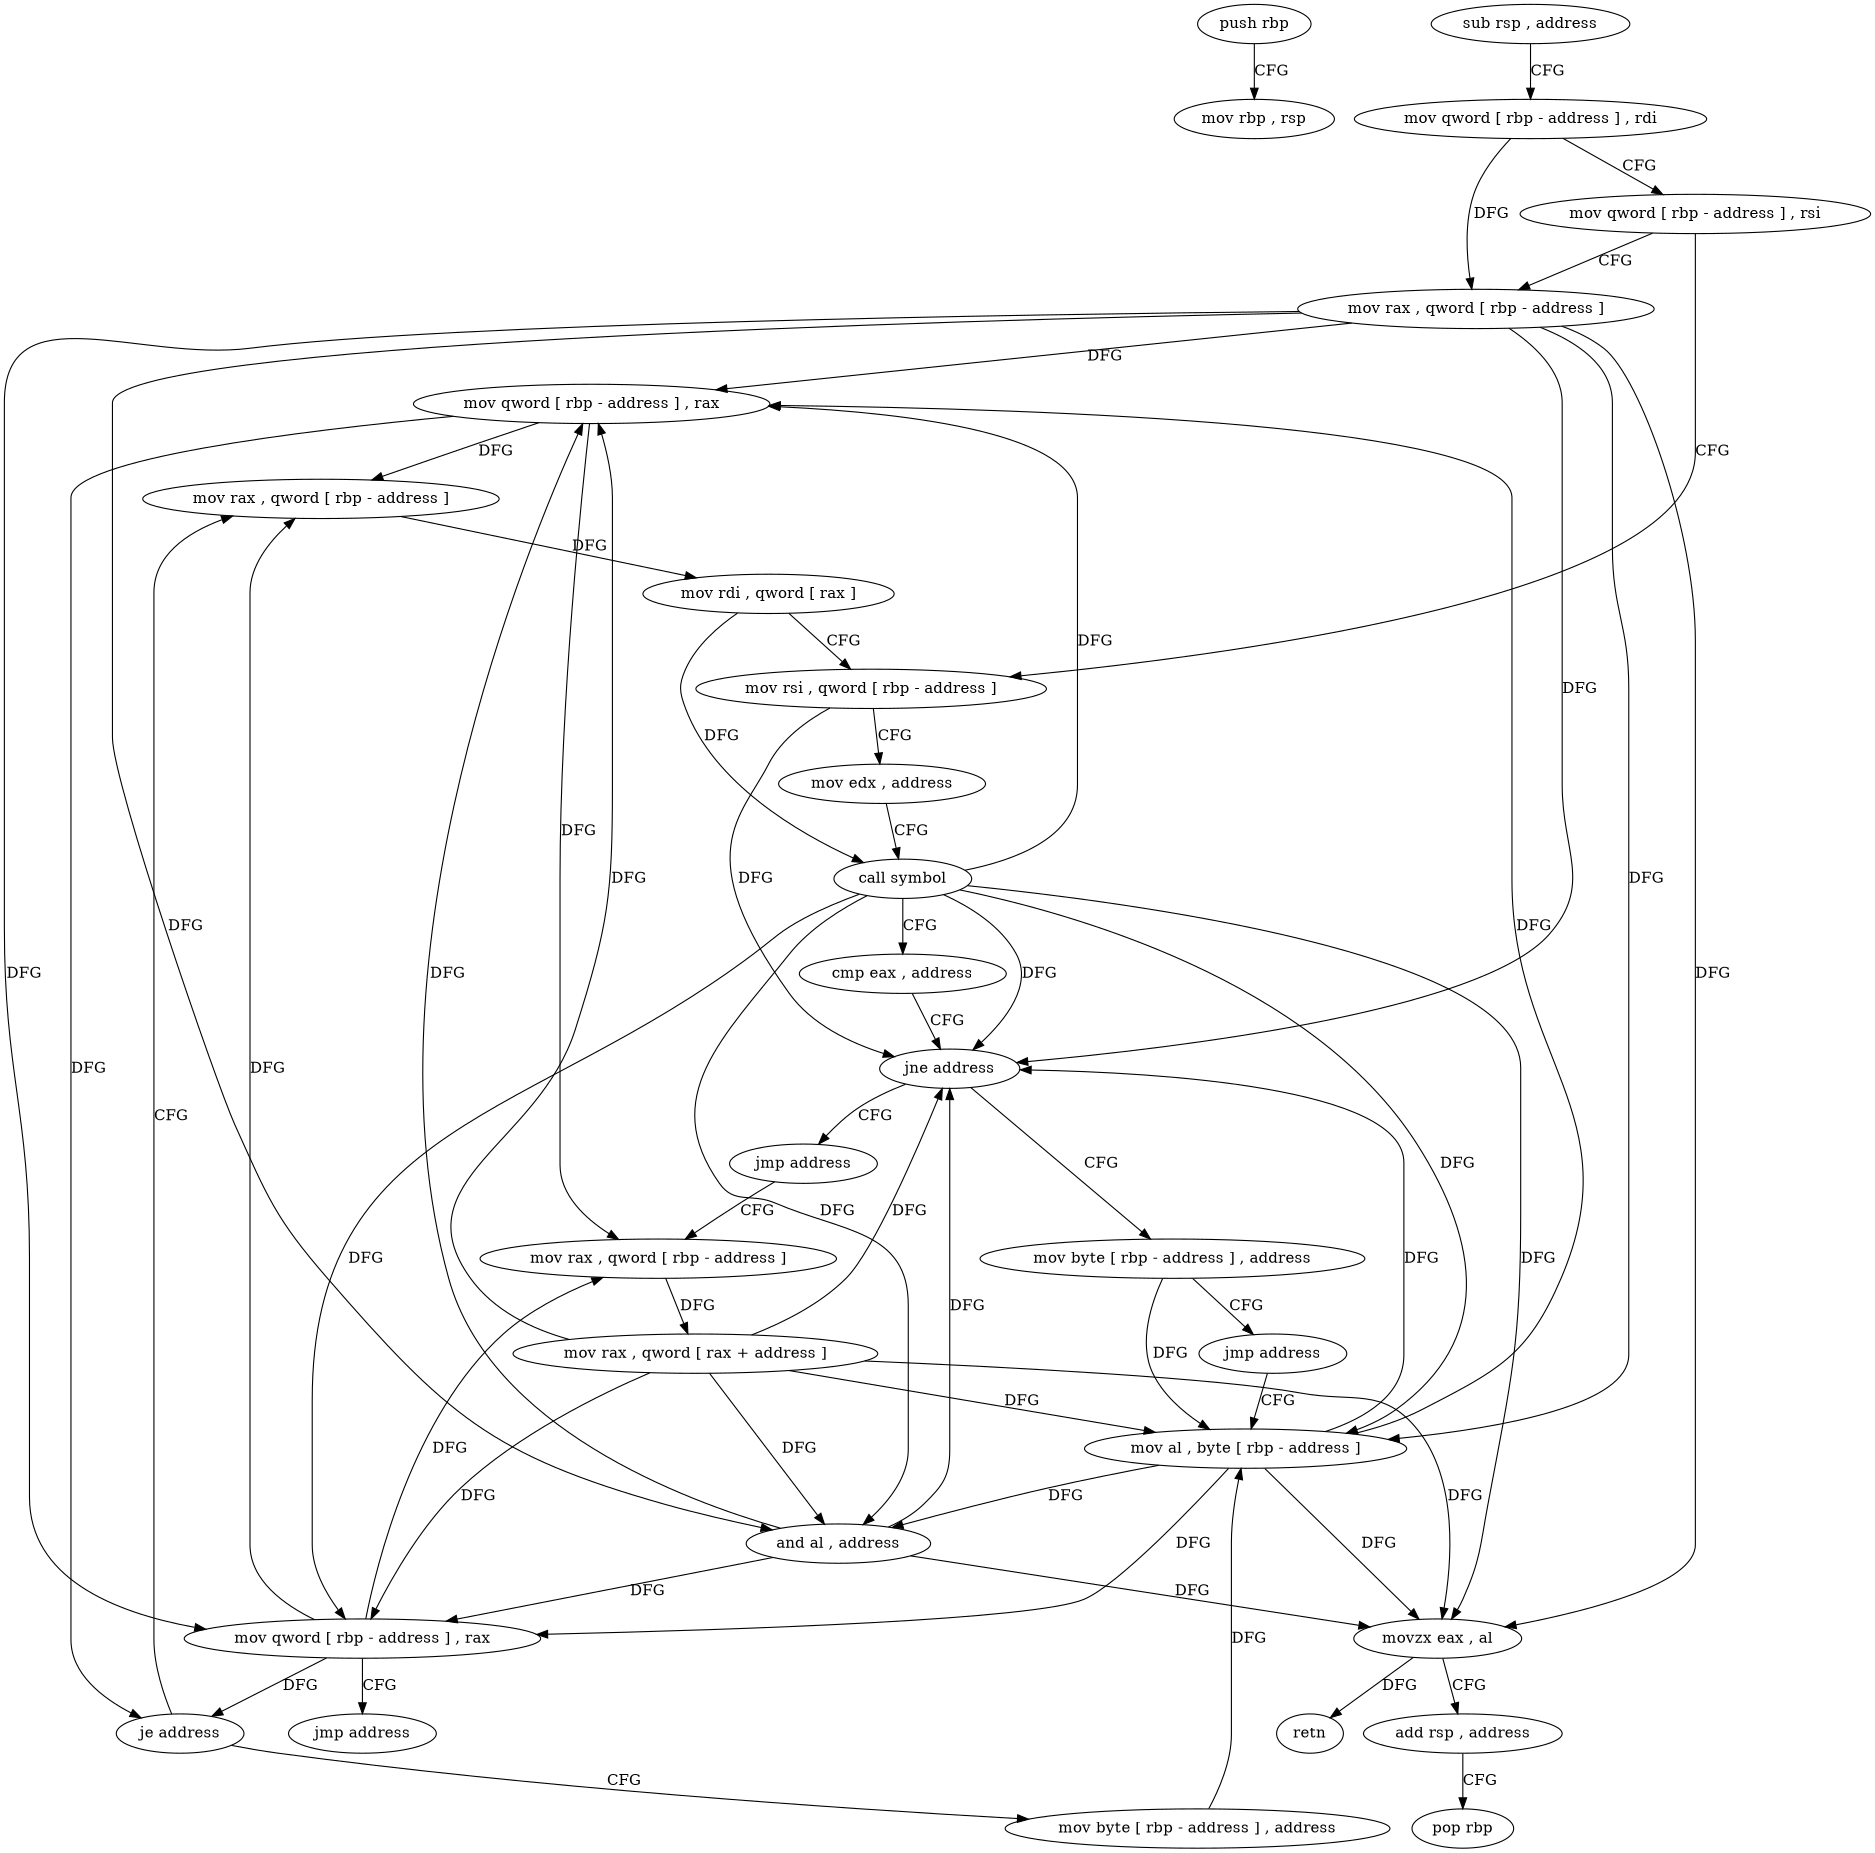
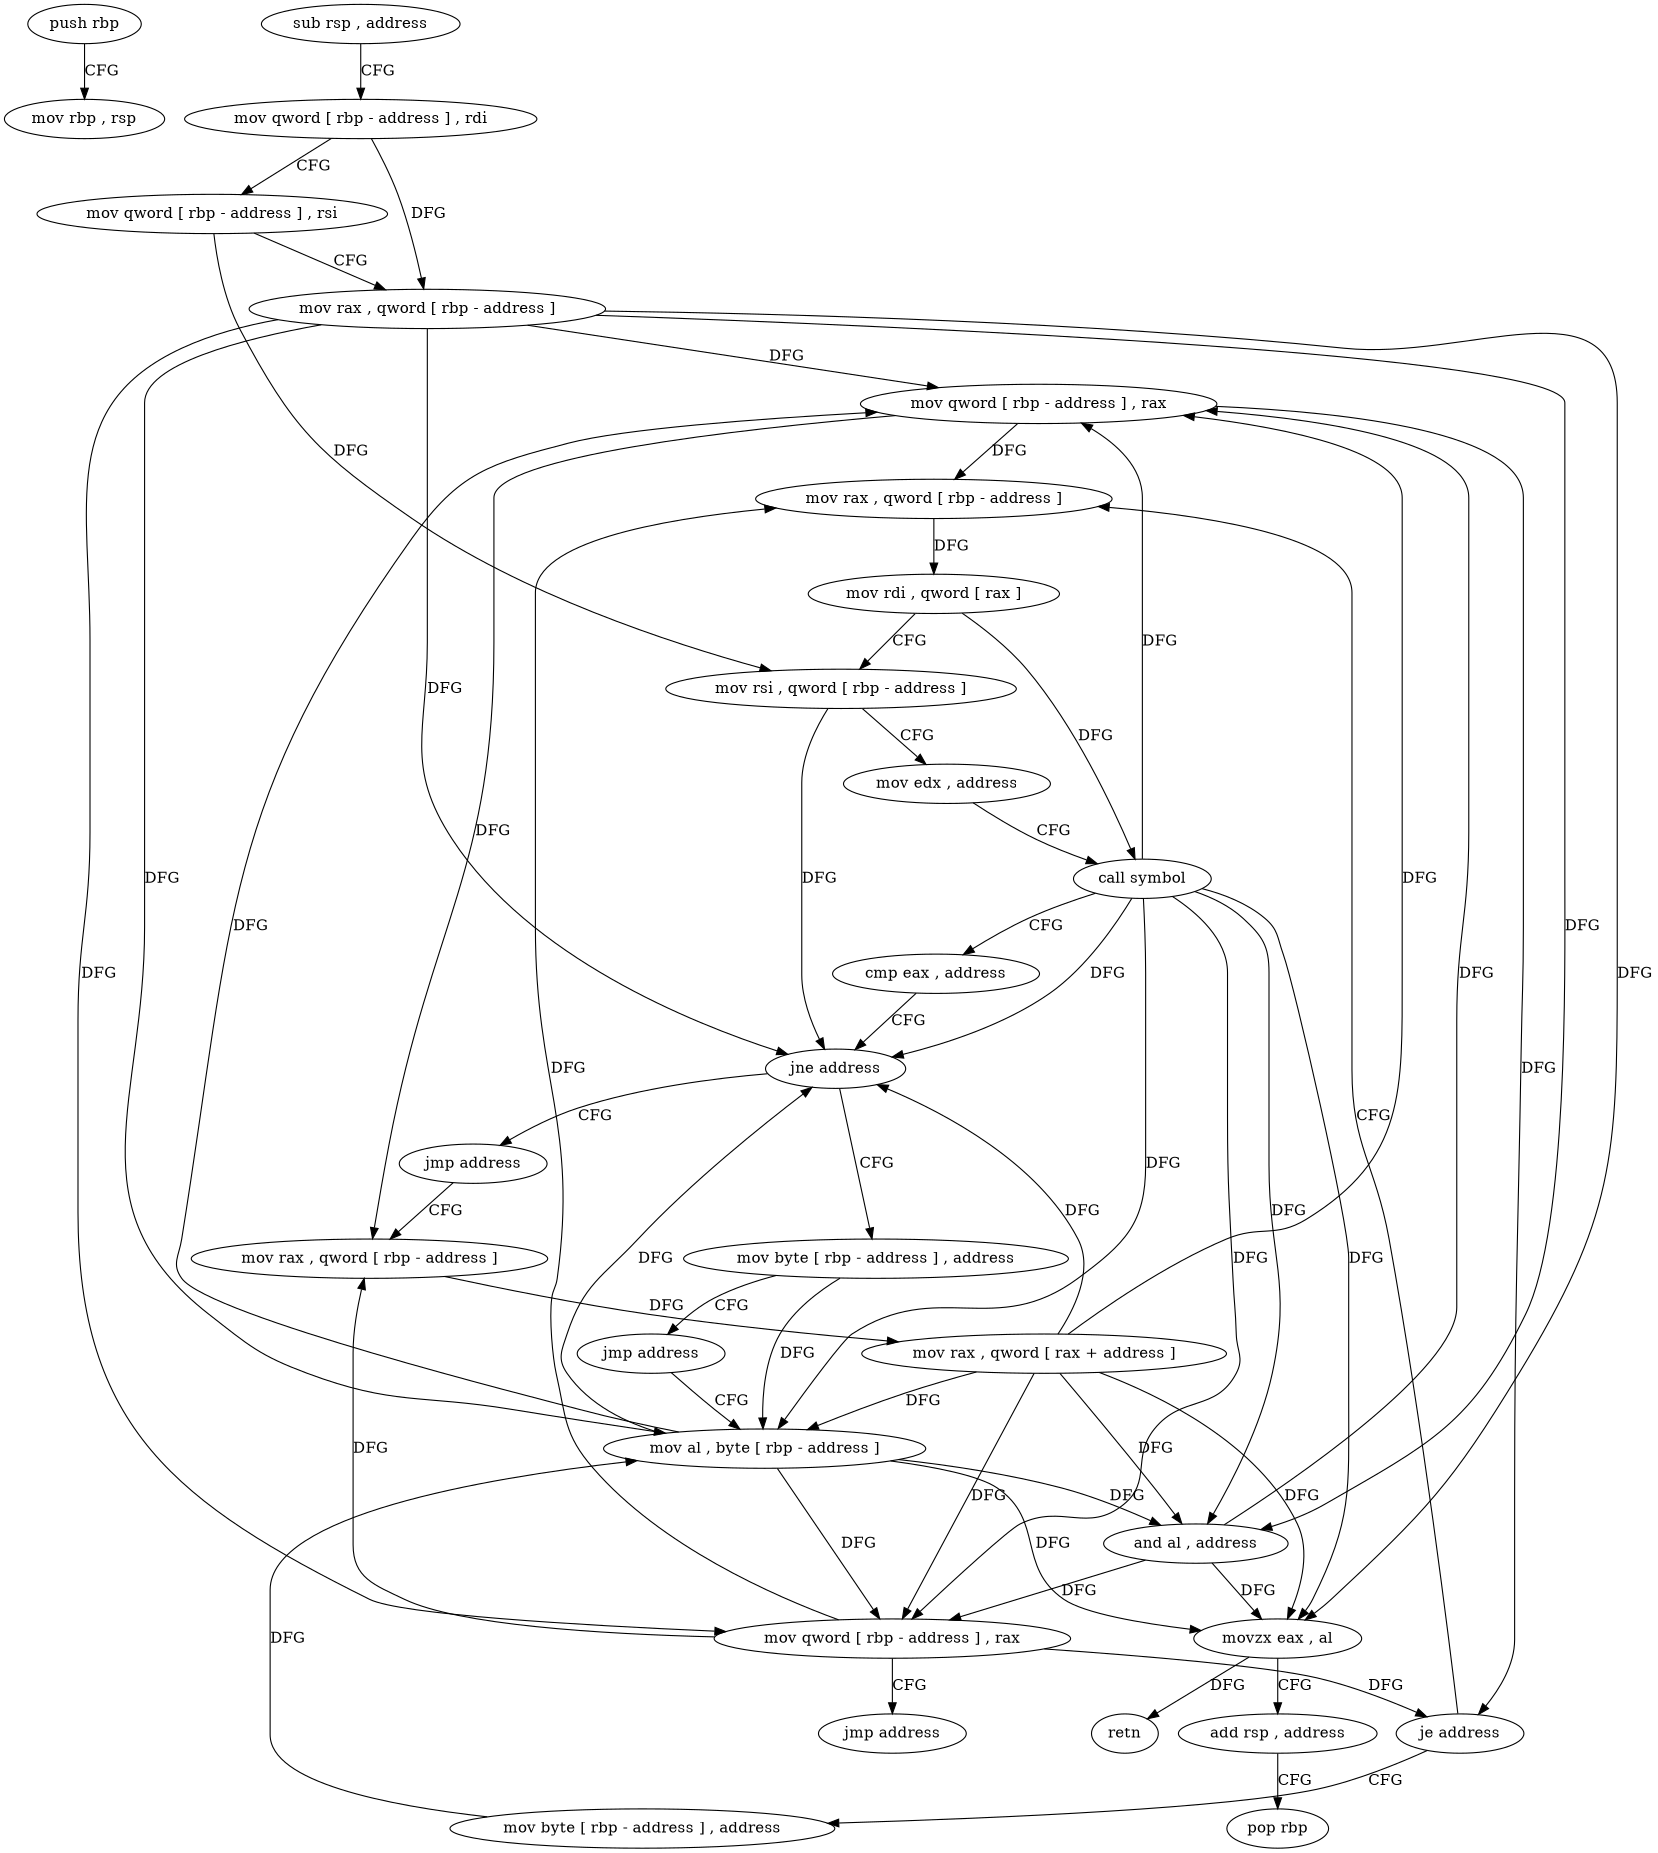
(1713, 451) -> (351, 451)
(950, 1327) -> none
